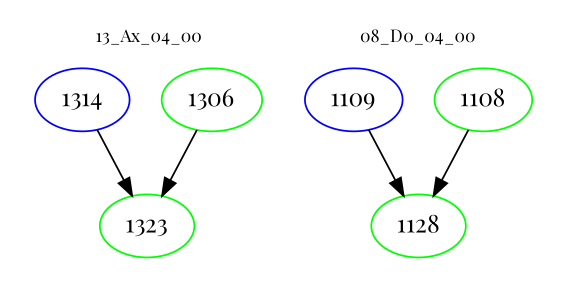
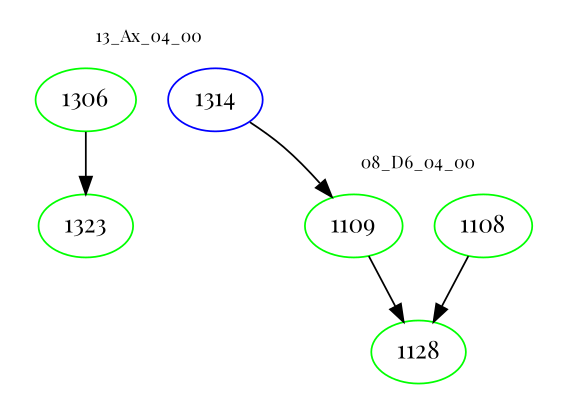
(419, 38) -> (419, 164)
(354, 100) -> (354, 226)
(111, 155) -> (302, 165)
